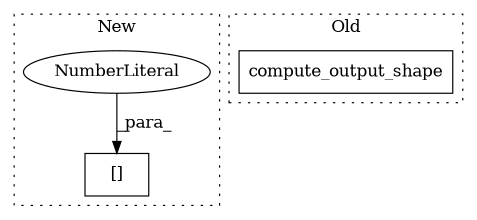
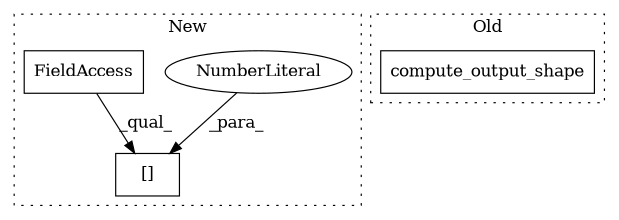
none -> (84, 72)
